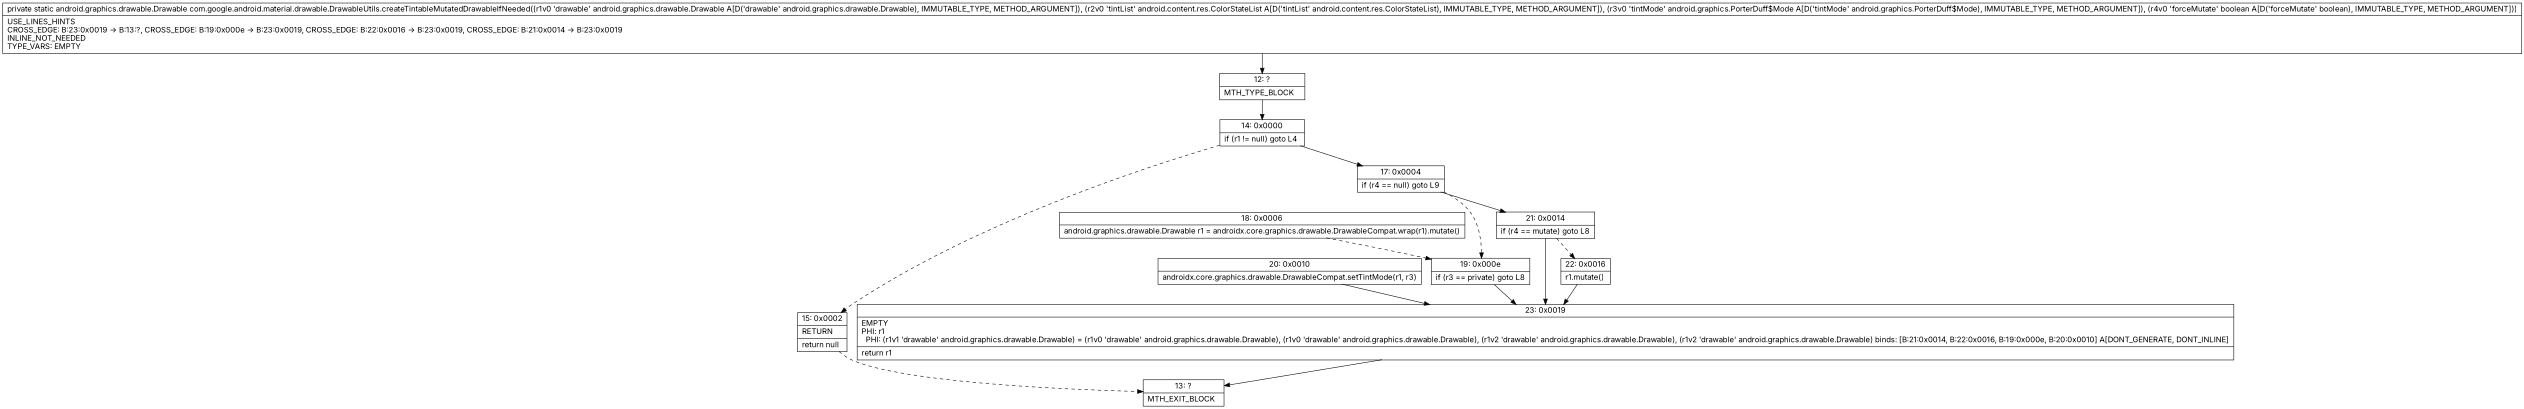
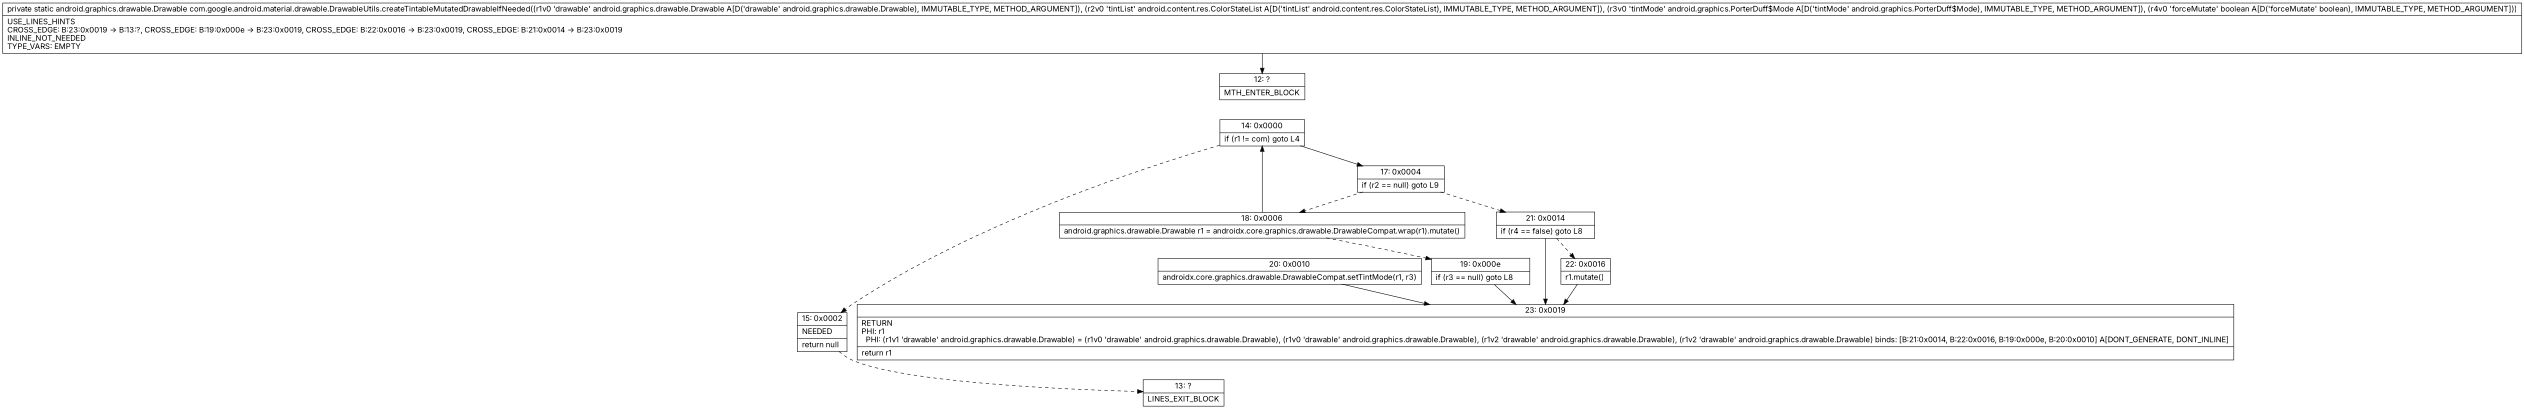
(1259, 93) -> (1262, 93)
(1262, 107) -> (1262, 182)
(1261, 139) -> (1262, 139)
(1401, 185) -> (1401, 185)
(1470, 201) -> (1470, 201)
(1473, 216) -> (1334, 201)
(1546, 232) -> (1542, 232)
(1481, 278) -> (1475, 278)
(875, 323) -> (877, 323)
(818, 332) -> (817, 332)
(1306, 372) -> none
(1182, 399) -> (1184, 399)
